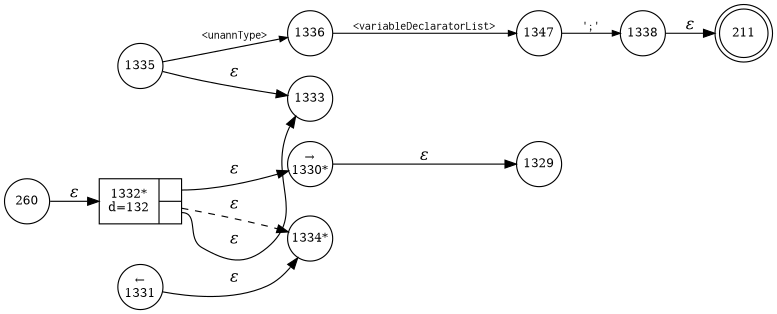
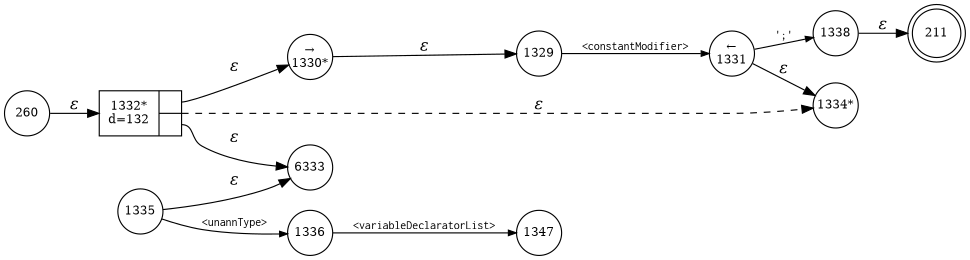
(587, 33) -> (780, 44)
none -> (631, 54)
(310, 99) -> (310, 167)
